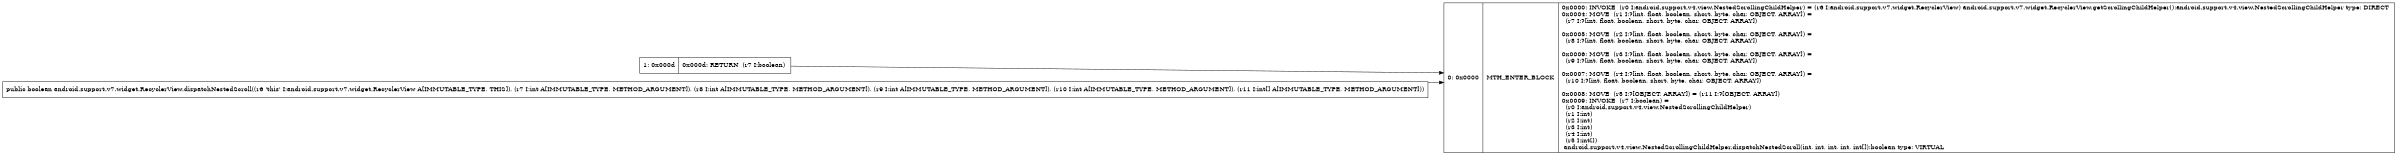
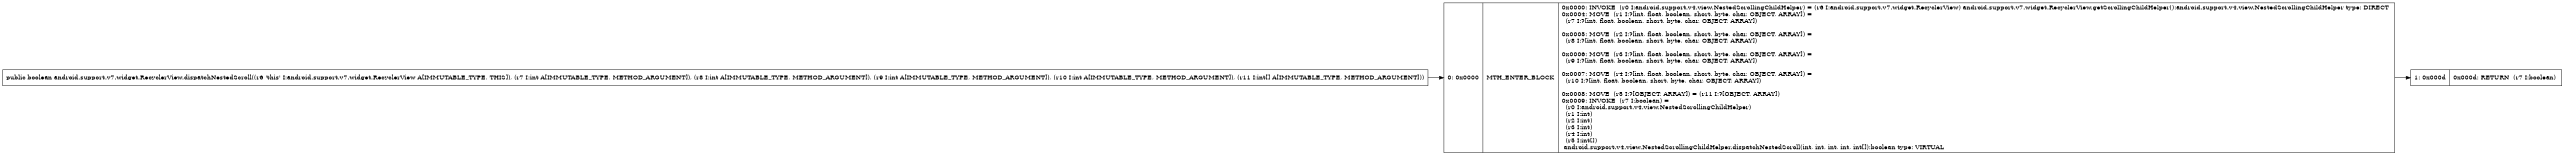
(1115, 69) -> (2400, 78)
